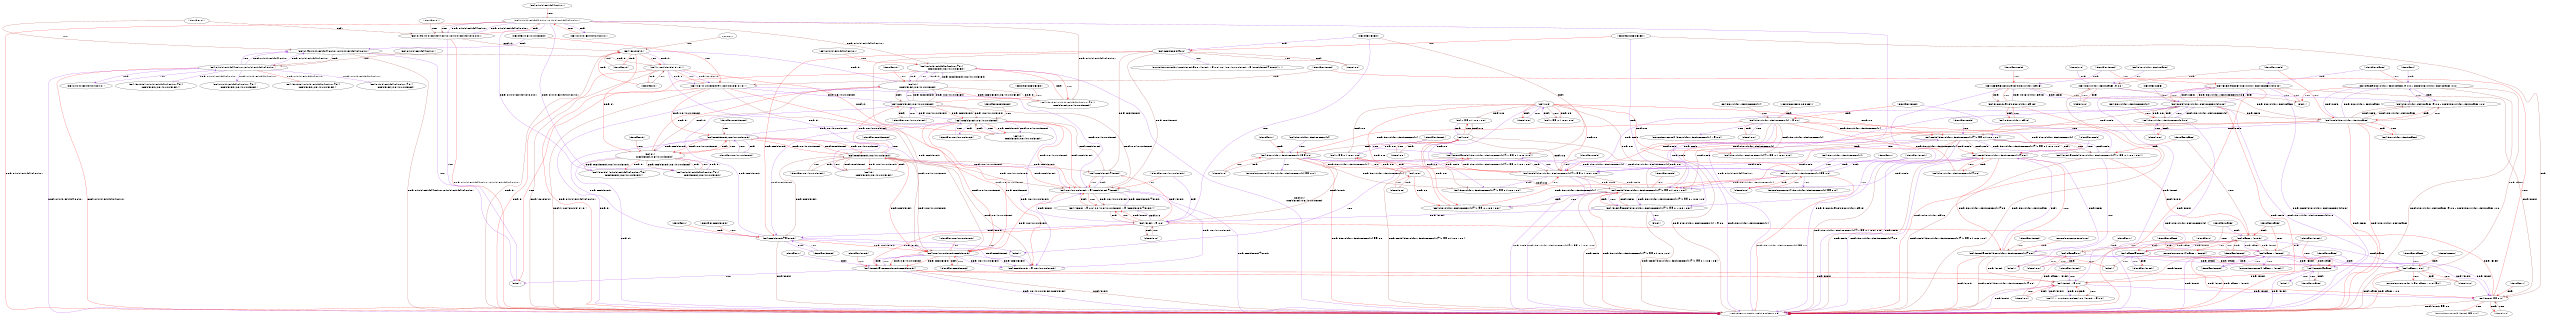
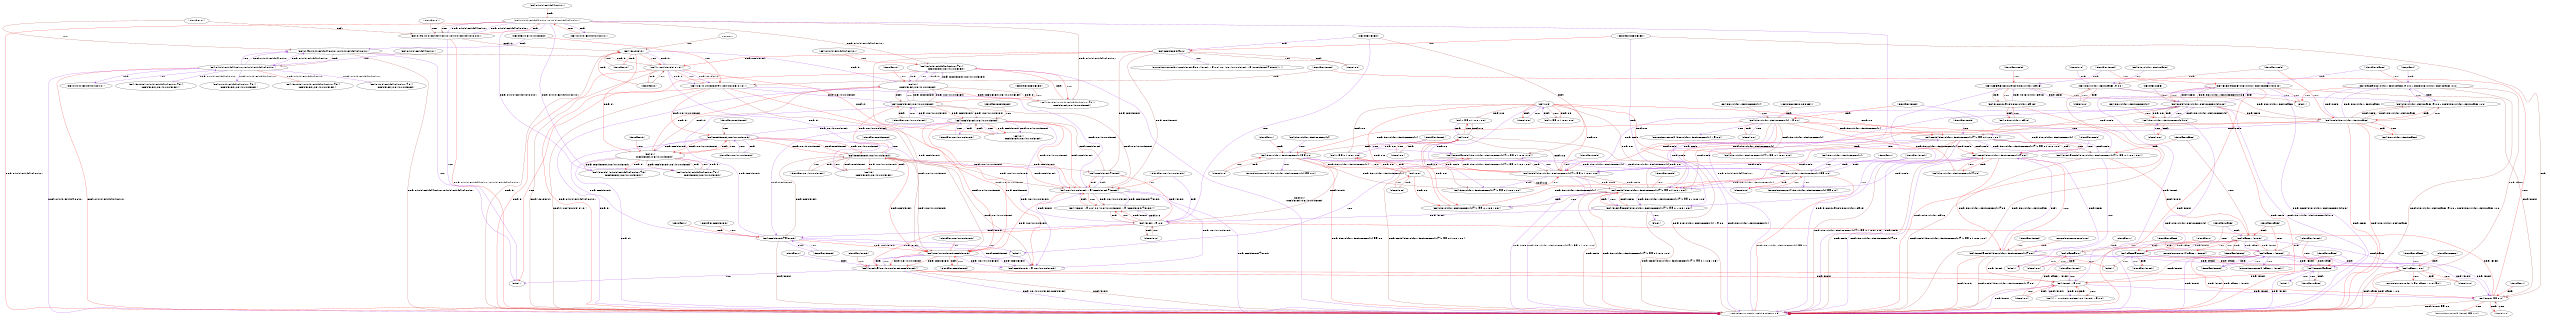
(550, 13) -> (550, 13)
(884, 56) -> (918, 54)
(338, 60) -> (338, 60)
(1094, 183) -> (1094, 183)
(2447, 253) -> (2447, 253)
(890, 268) -> (890, 268)
